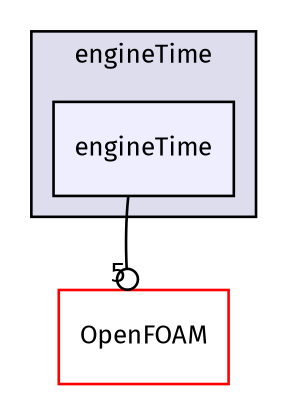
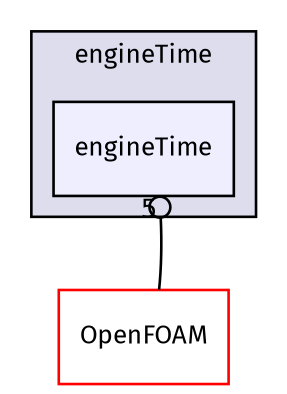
(126, 233) -> (161, 254)
